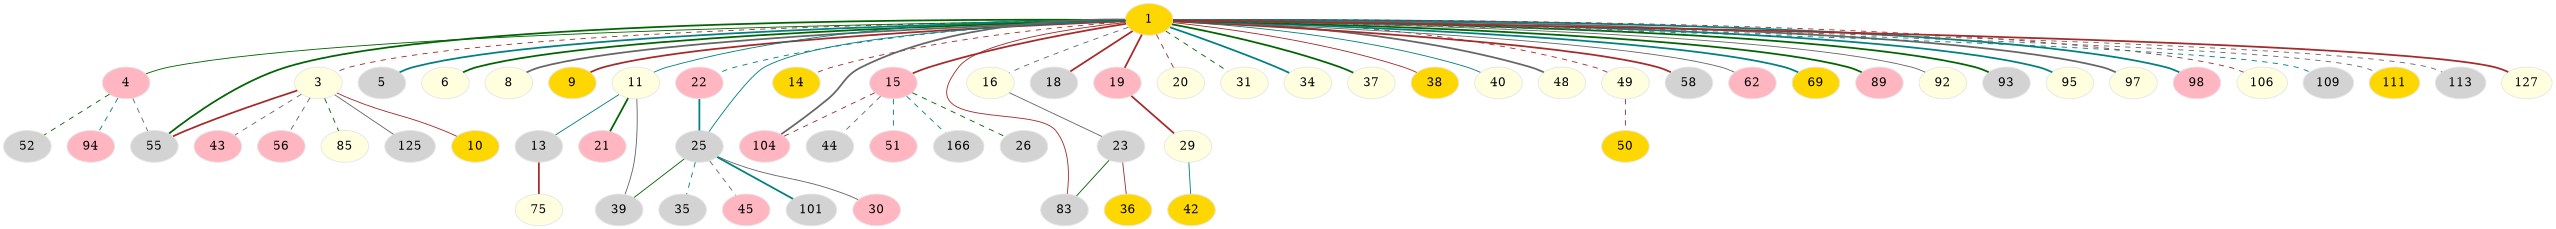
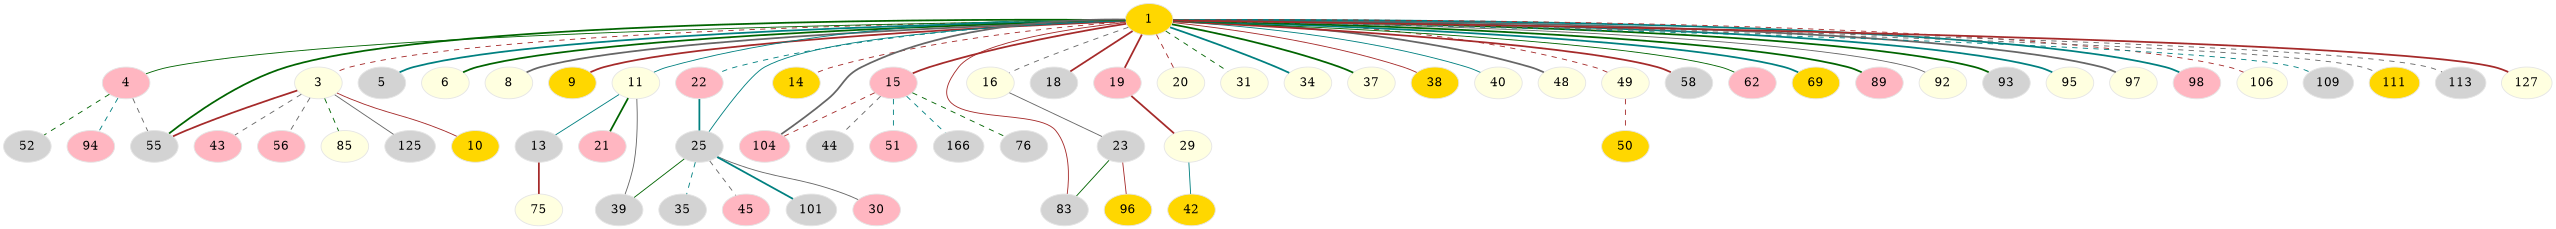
(1568, 45) -> (1568, 45)
(1024, 146) -> (1024, 146)
(1128, 210) -> (1128, 210)
